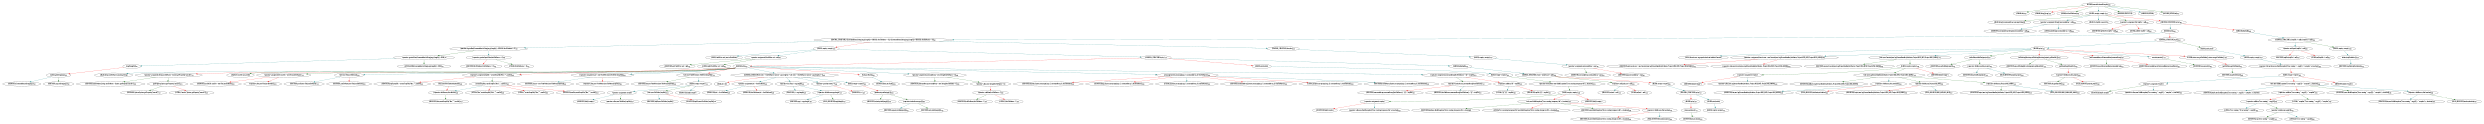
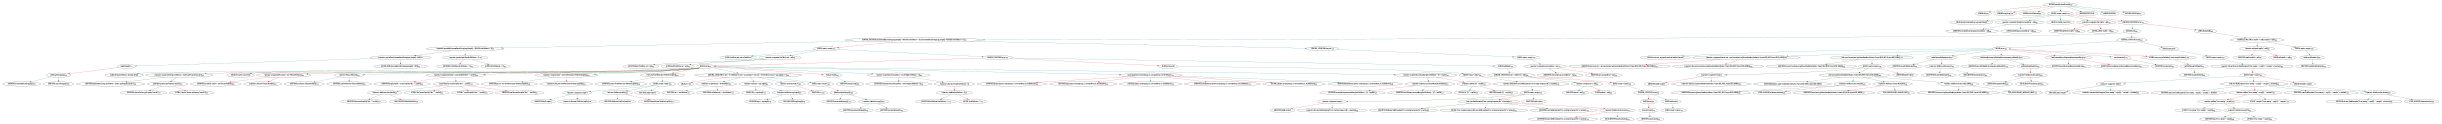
(448, 88) -> (395, 97)
